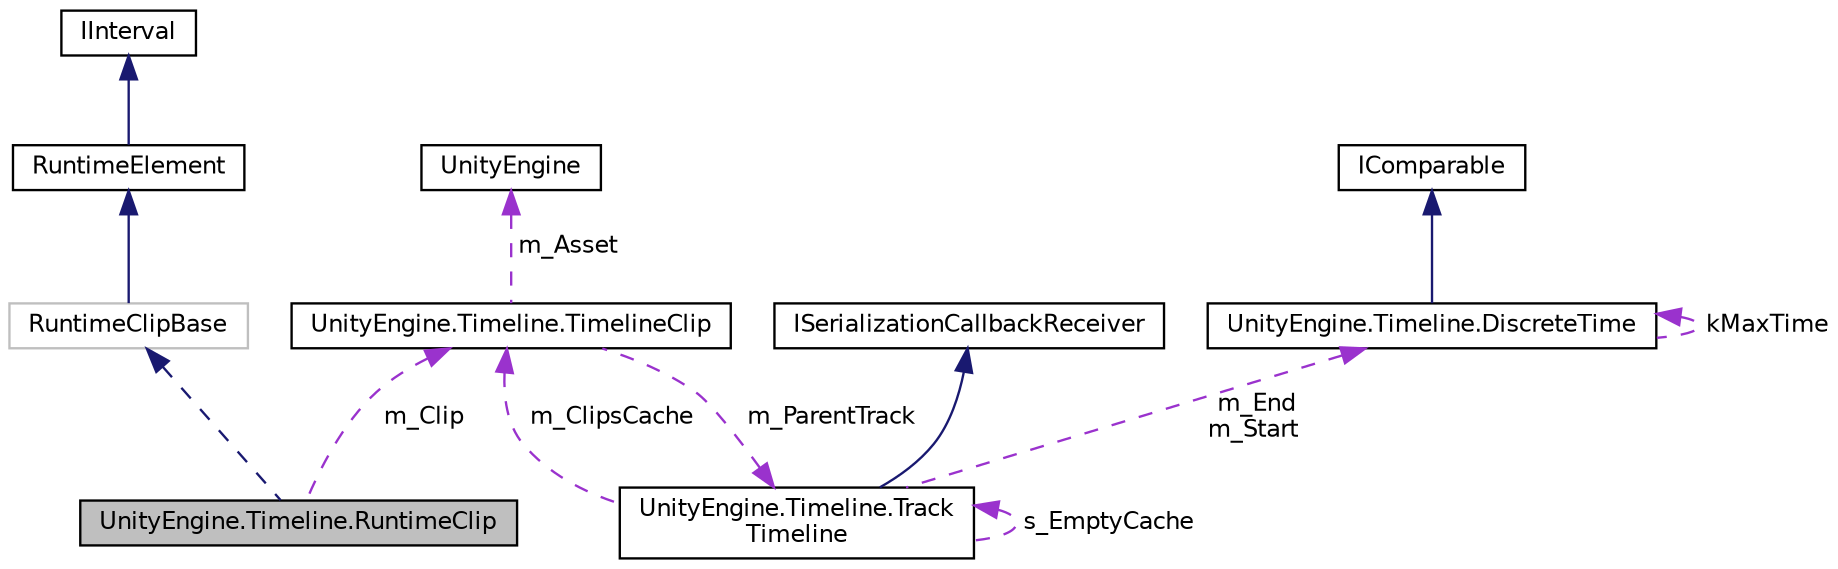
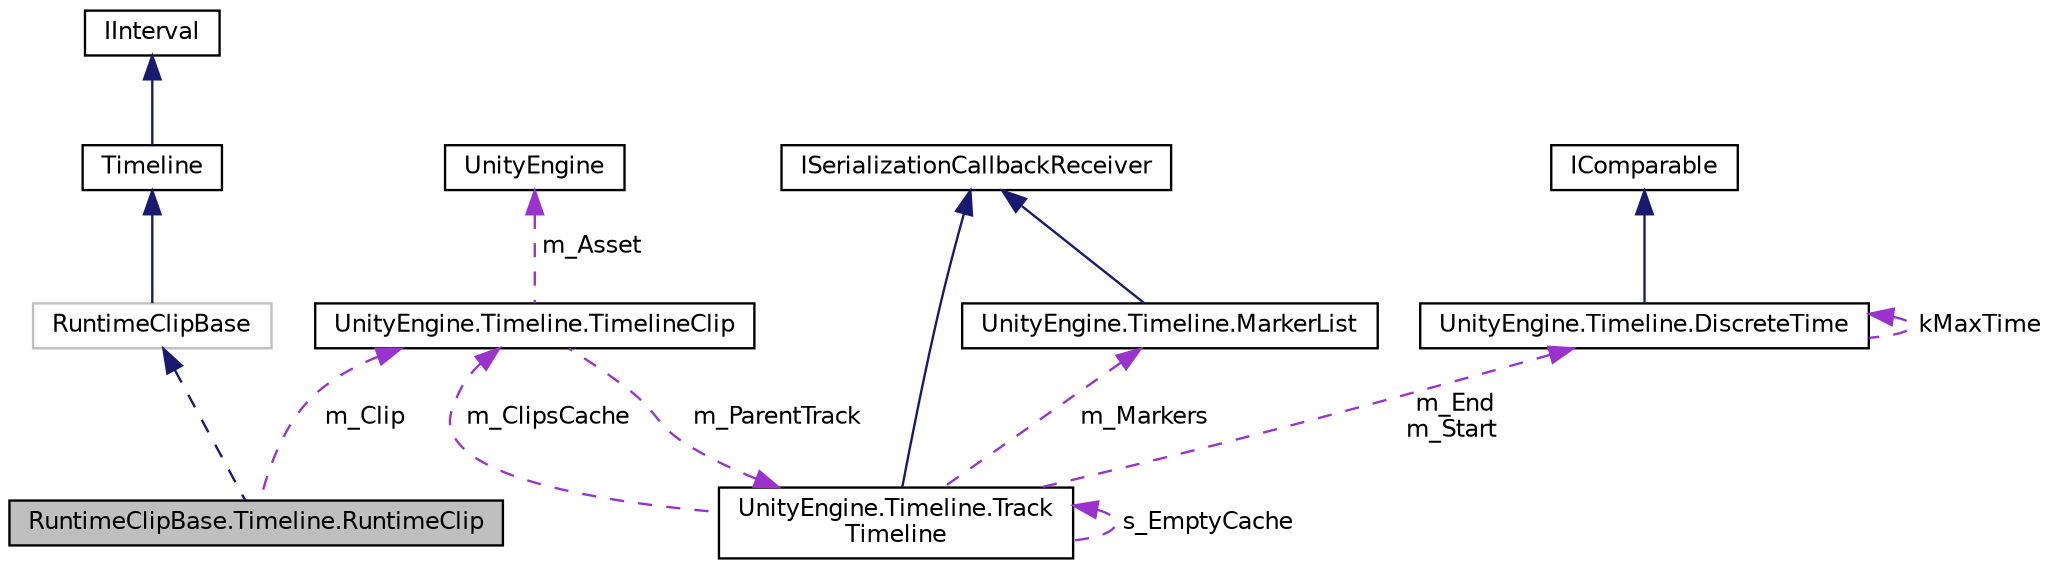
(129, 168) -> (152, 168)
none -> (1170, 326)
(299, 523) -> (256, 523)
